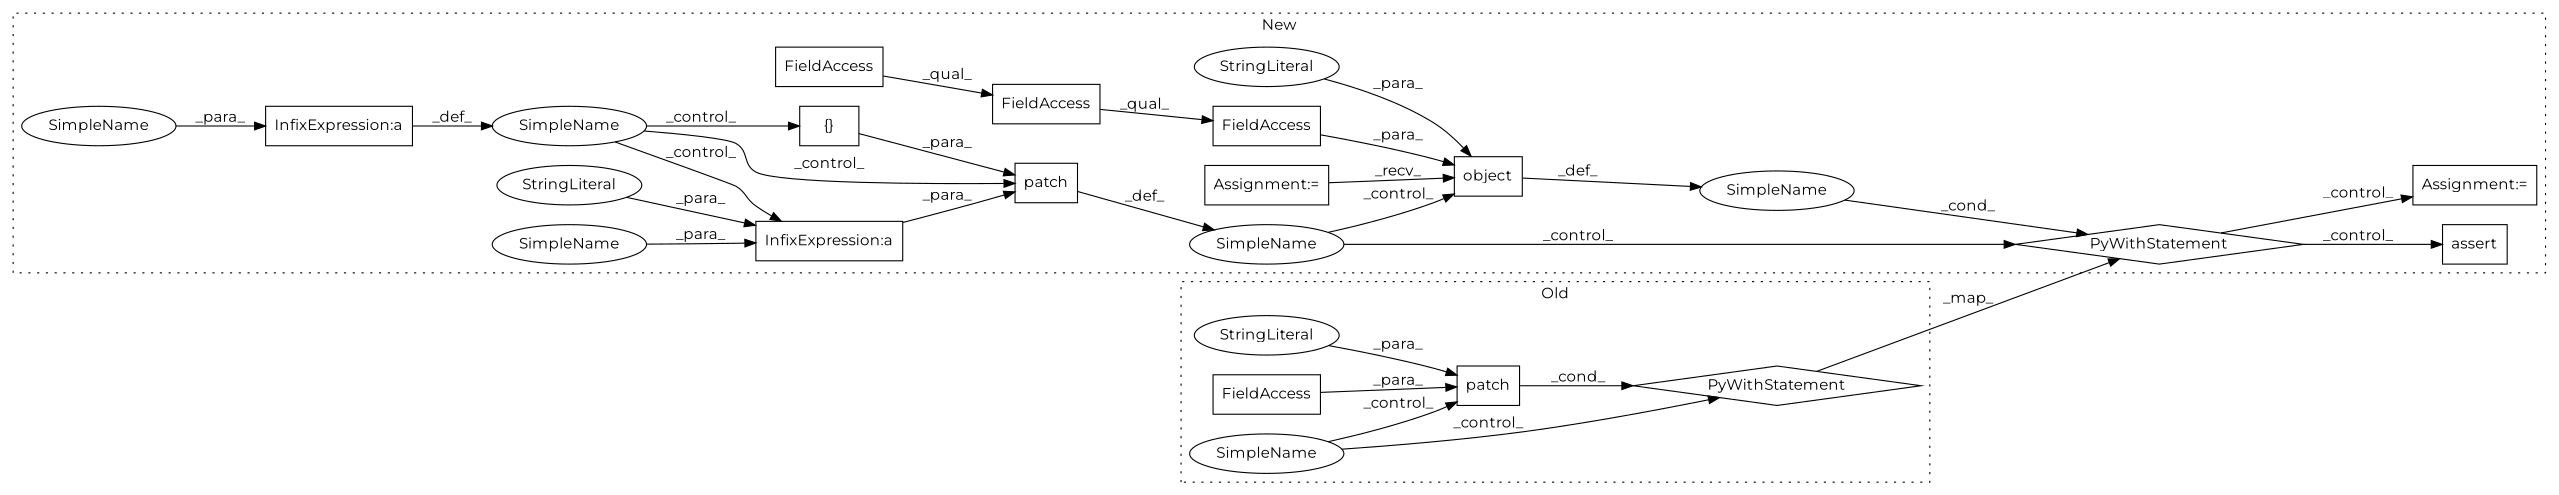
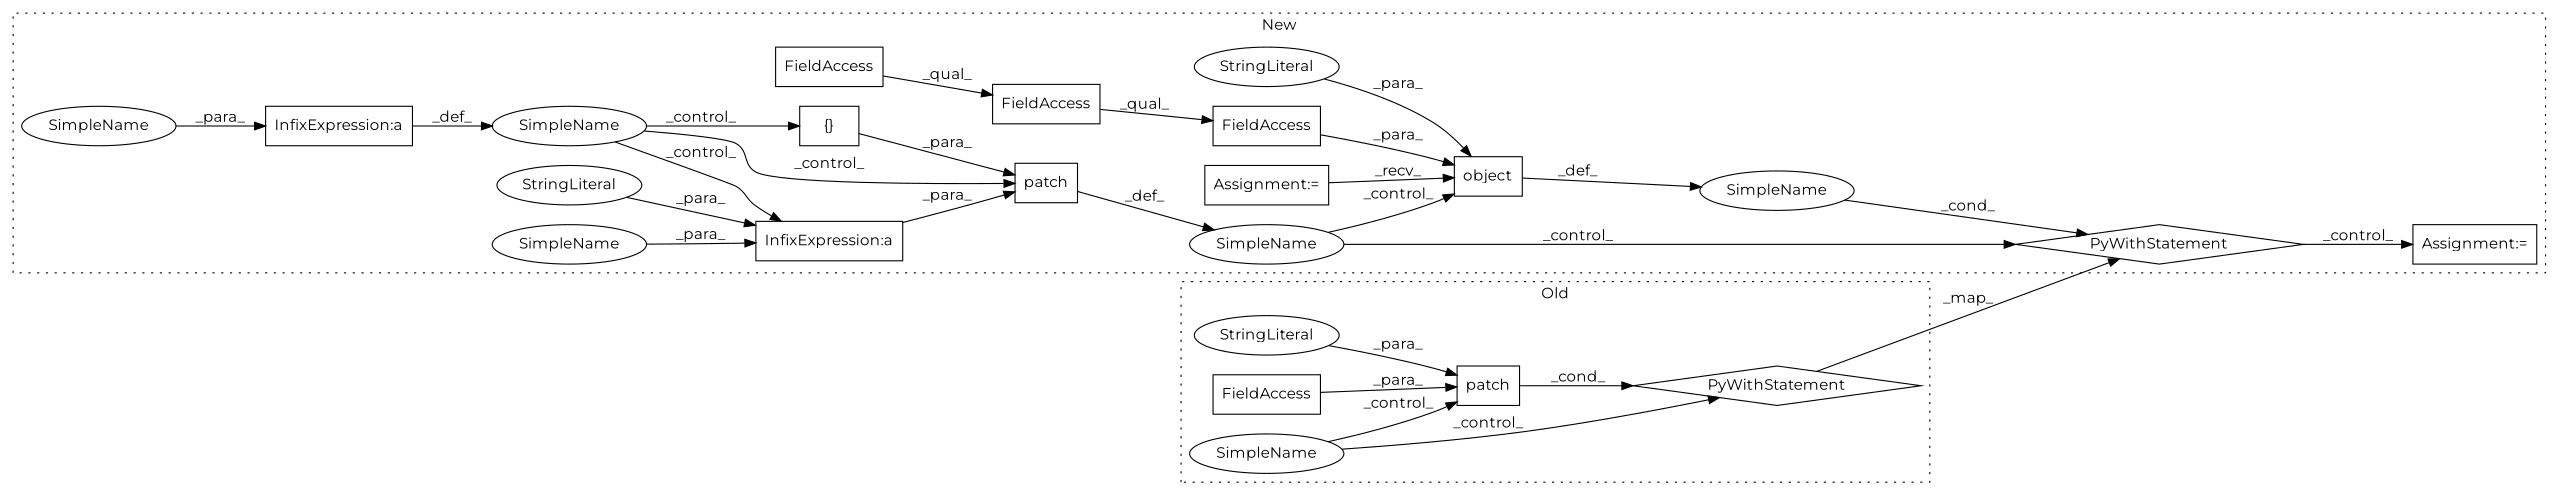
(2475, 244) -> none
